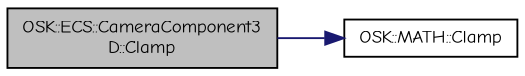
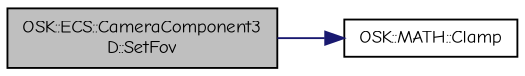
(142, 38) -> (142, 38)
